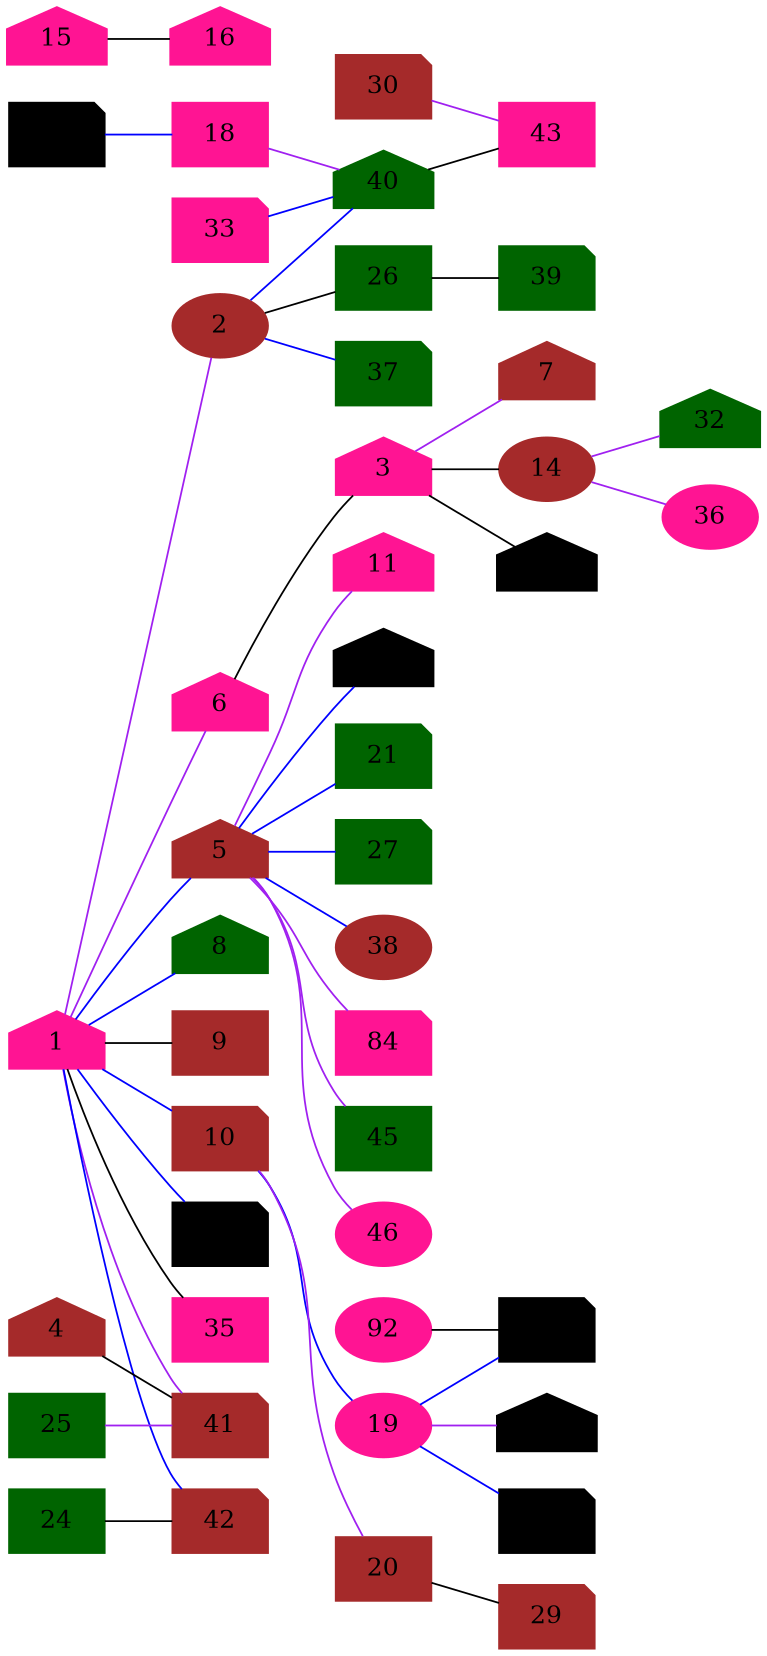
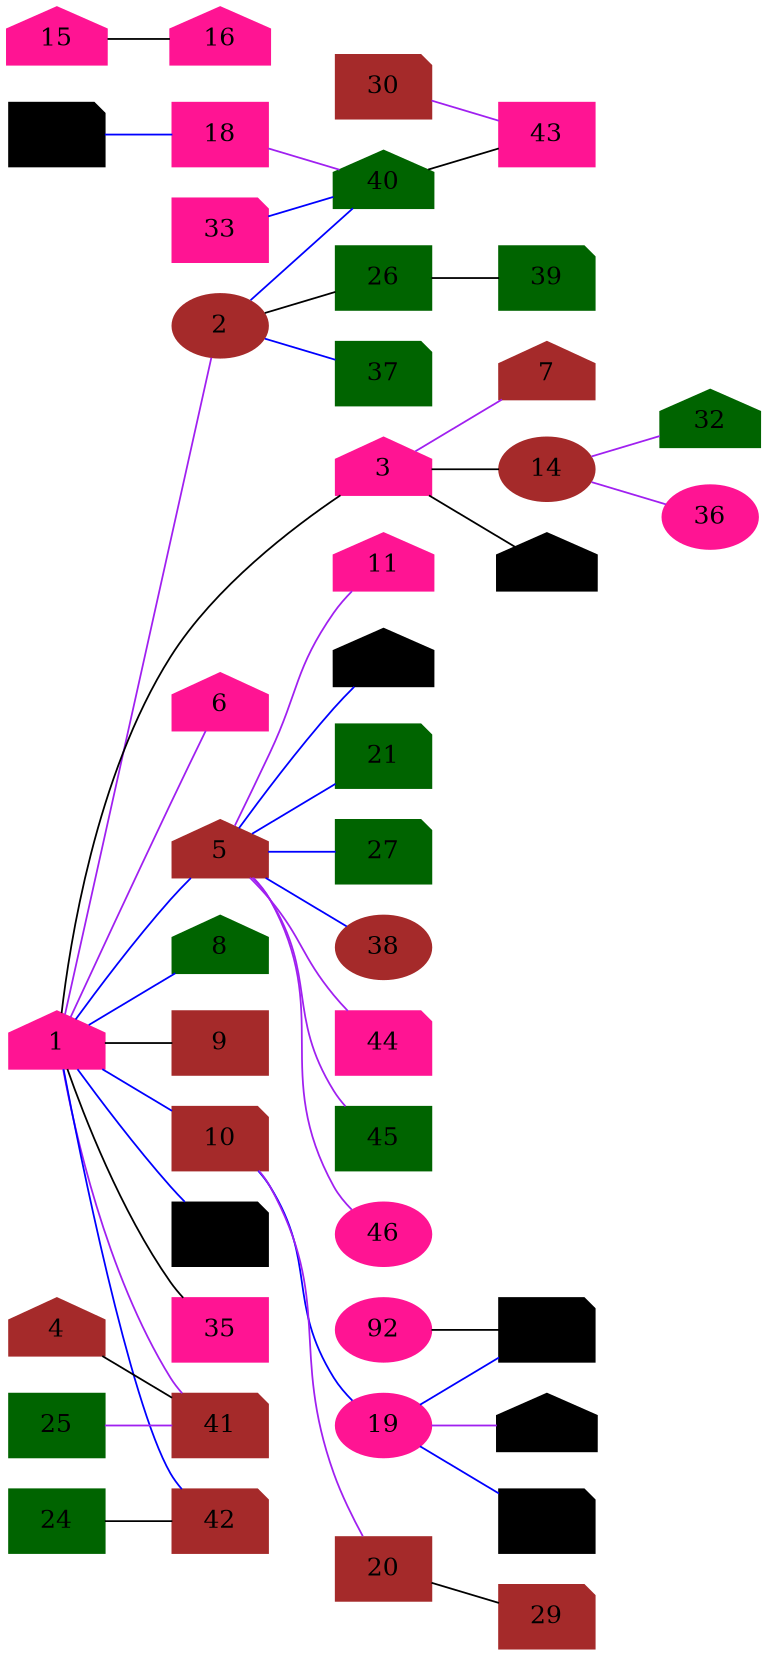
(288, 584) -> (152, 691)
(384, 1043) -> (384, 1043)
